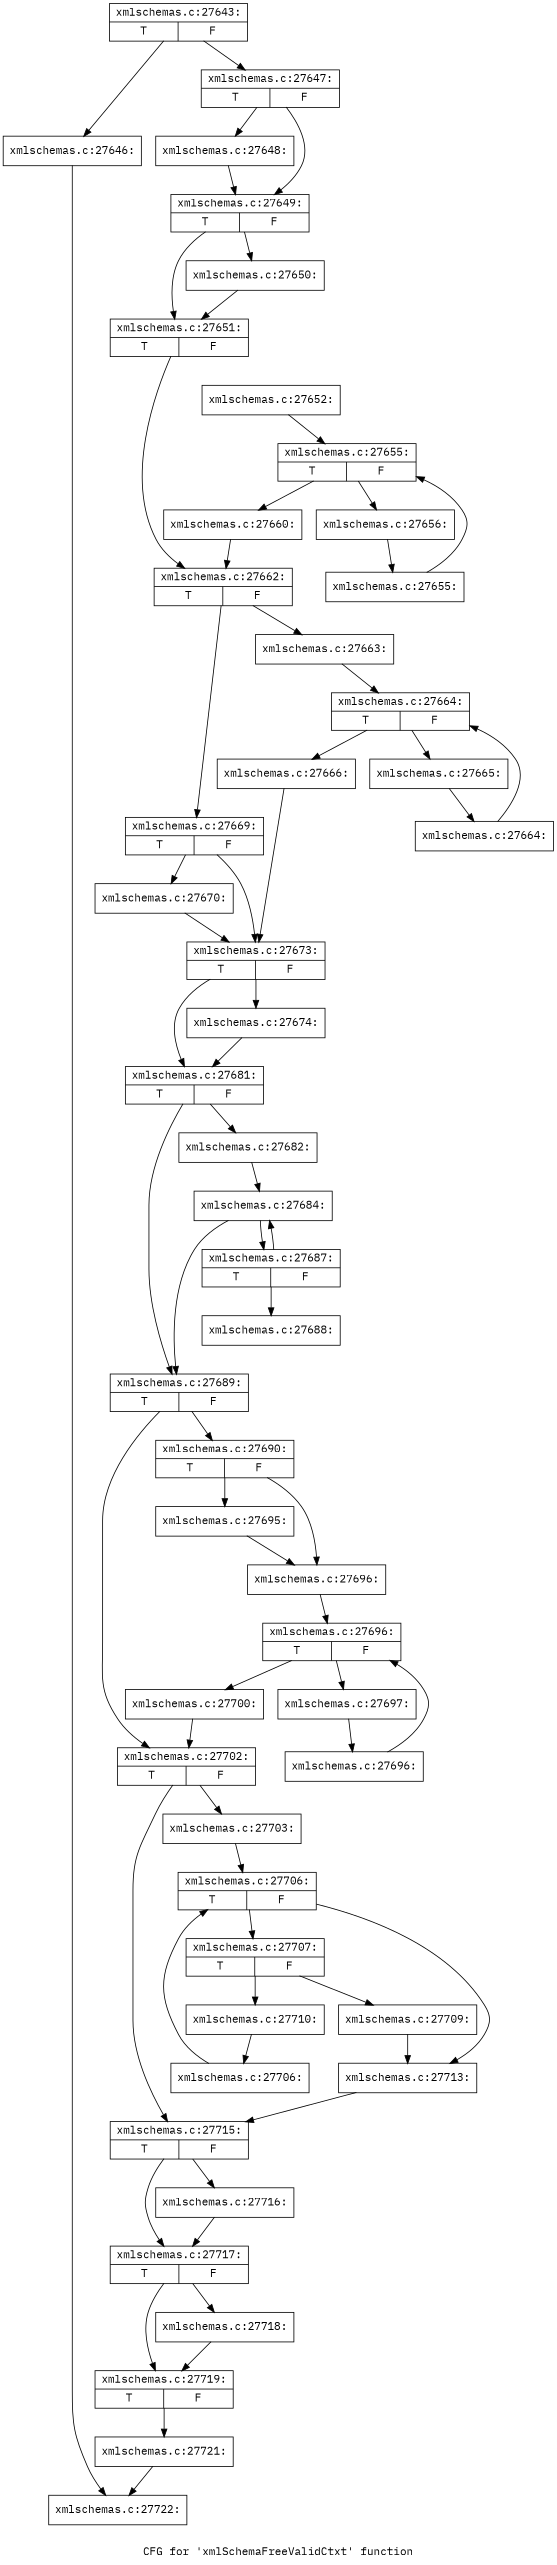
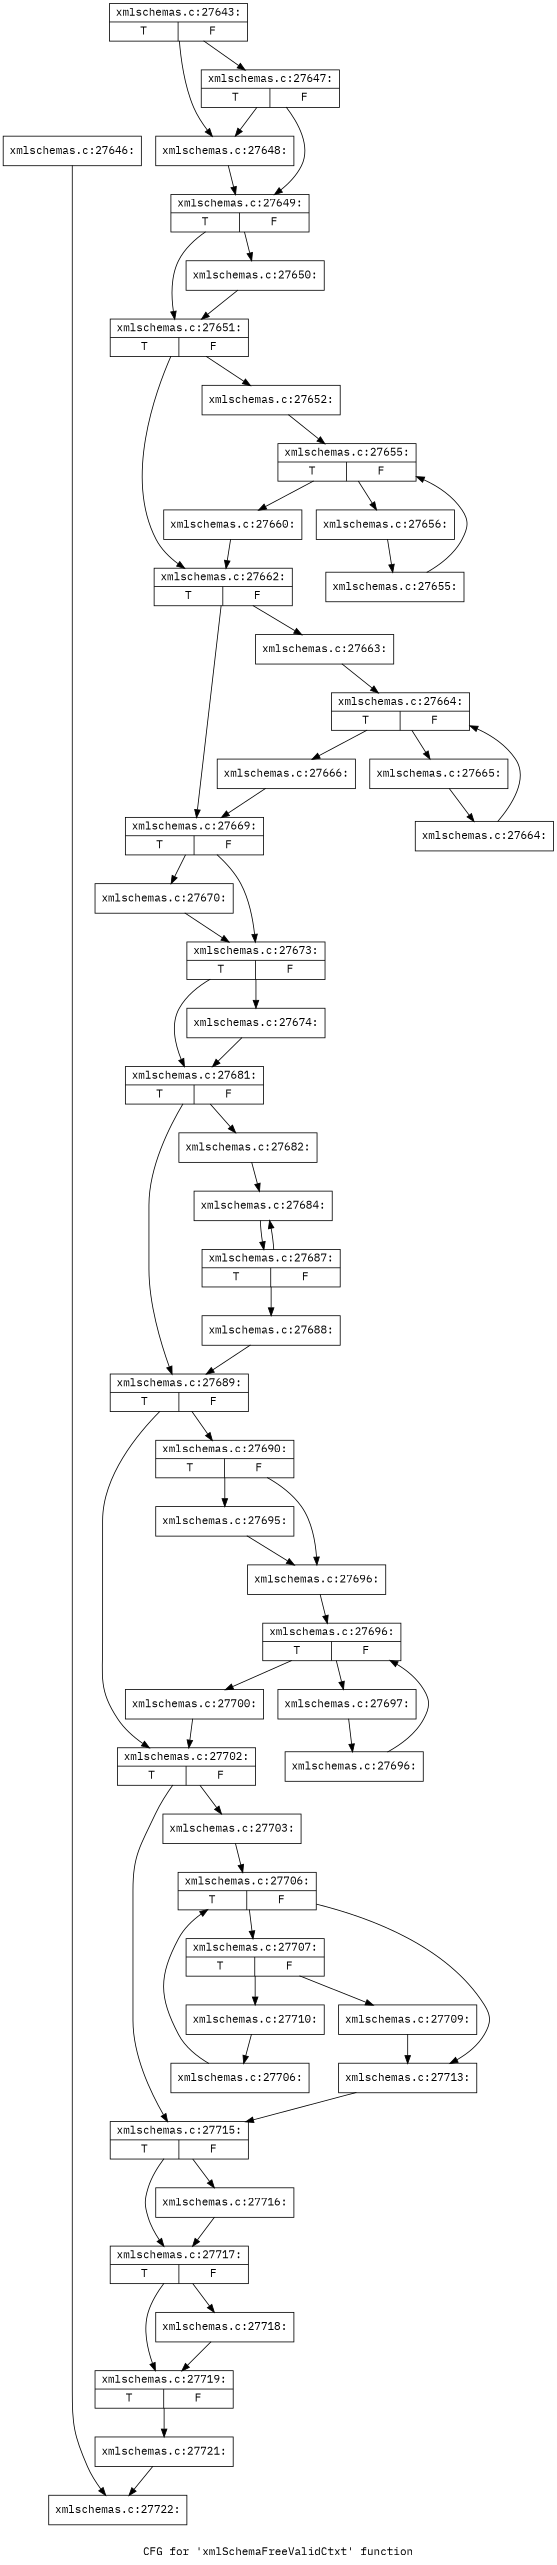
(126, 86) -> (187, 88)
none -> (225, 369)
(272, 861) -> (247, 801)
(180, 1284) -> (232, 1357)
